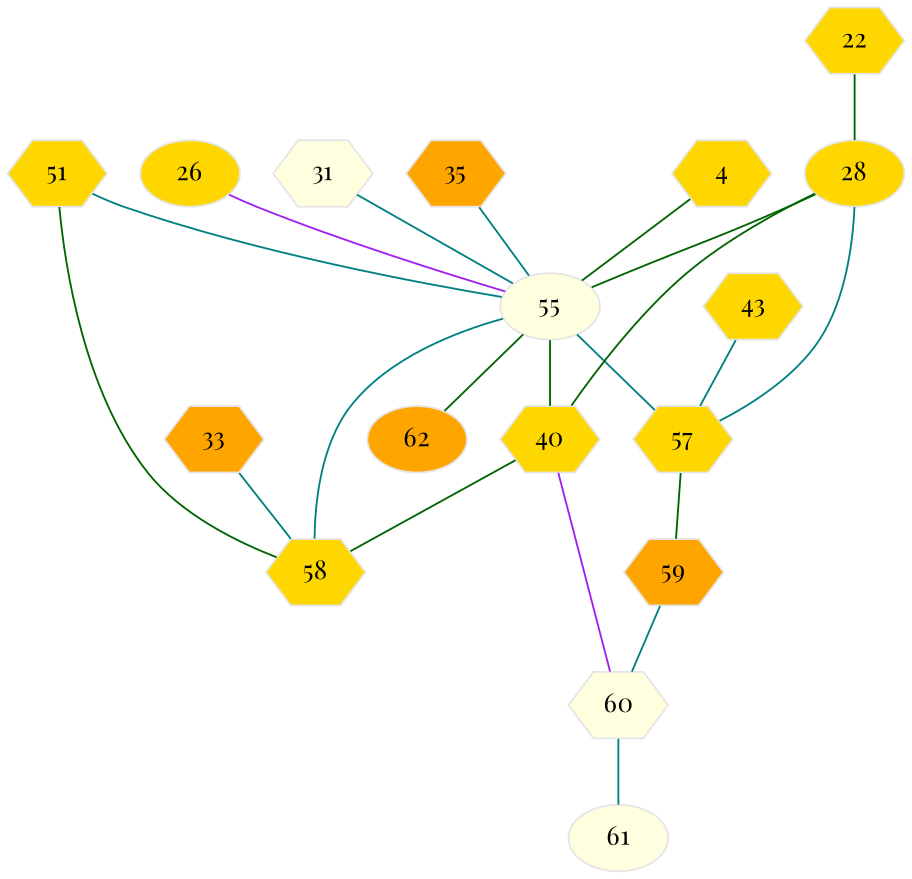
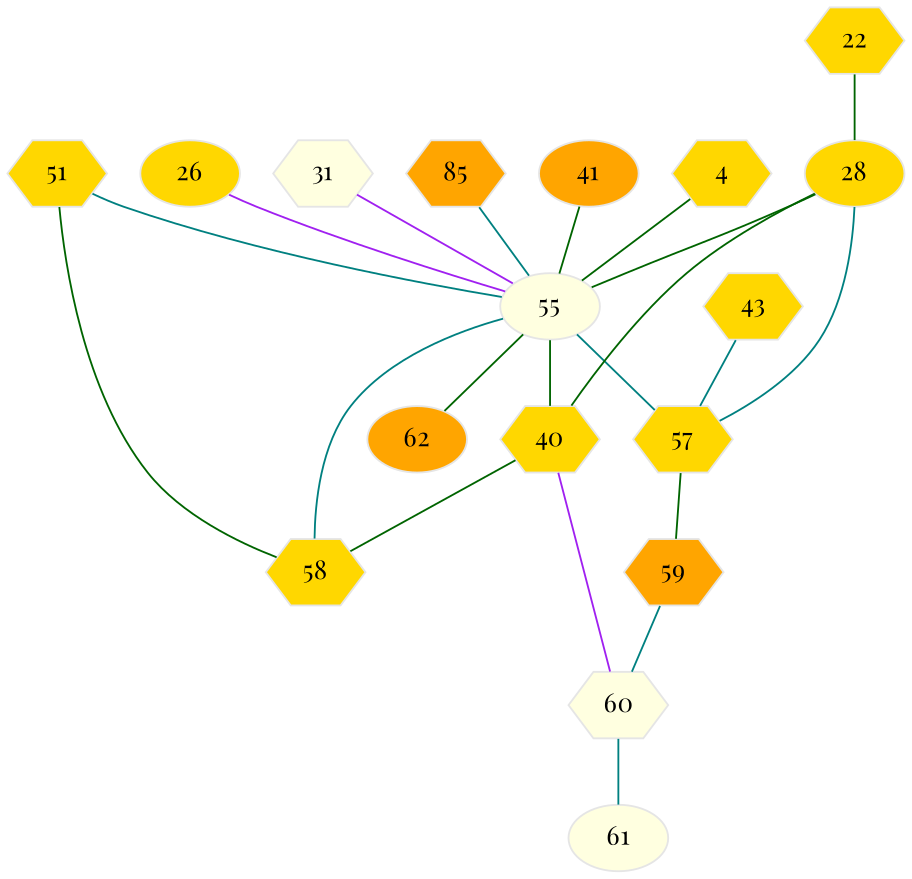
(456, 174) -> (456, 174)
none -> (589, 174)
(435, 239) -> (435, 239)
(214, 439) -> none
